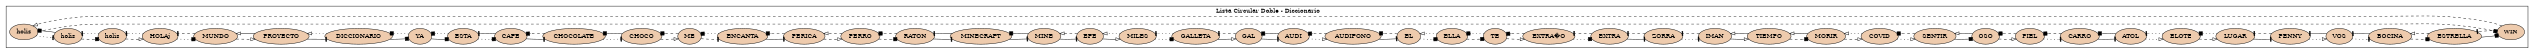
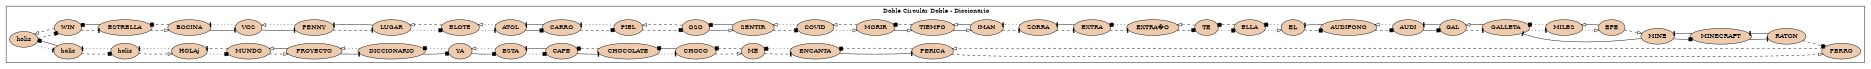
(1267, 11) -> (935, 11)
(442, 33) -> (486, 48)
(886, 39) -> none
(1067, 39) -> (1582, 42)
